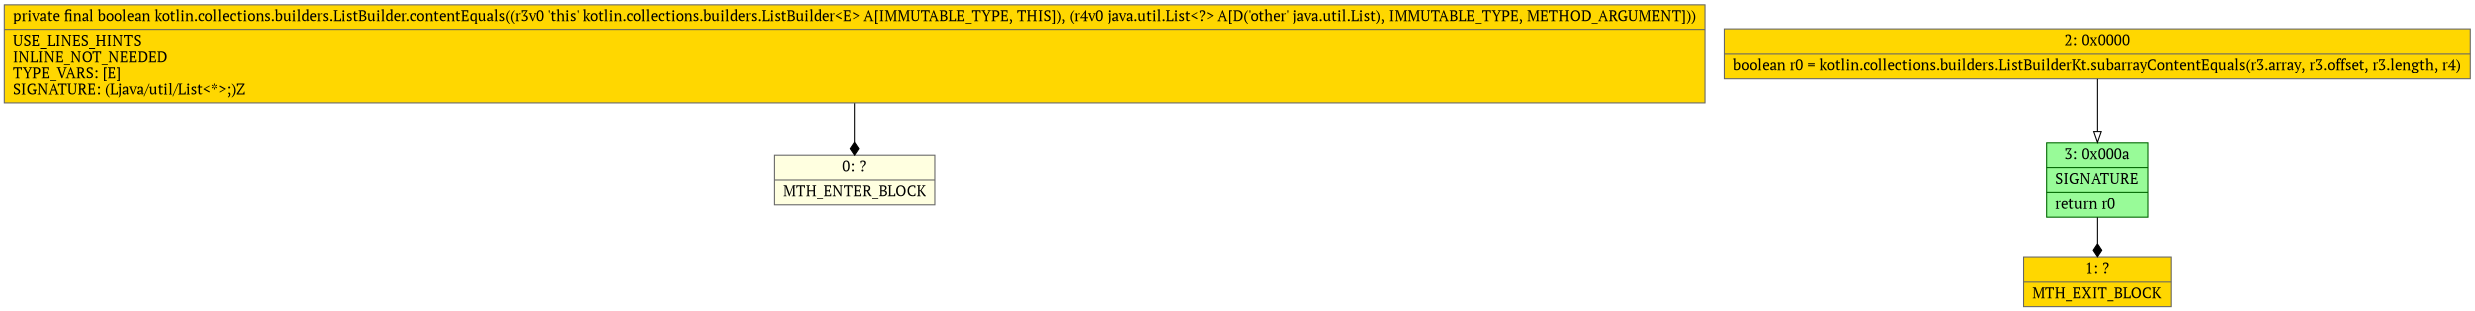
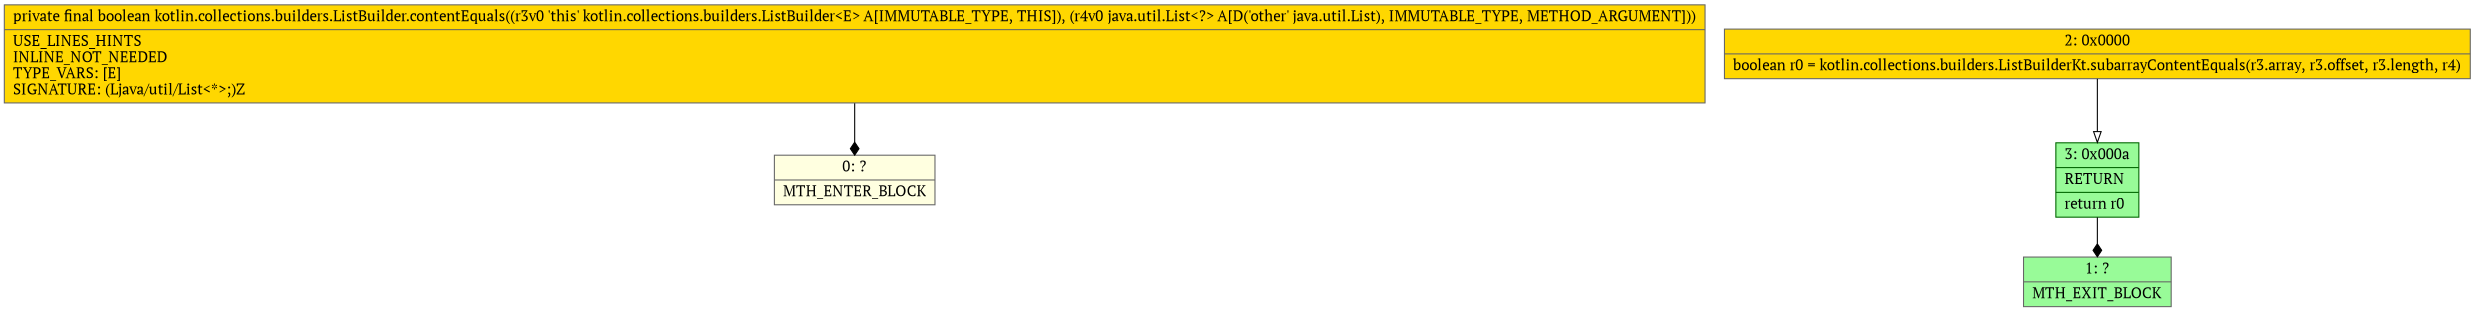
(2097, 179) -> (2095, 179)
(2097, 282) -> (2097, 282)
